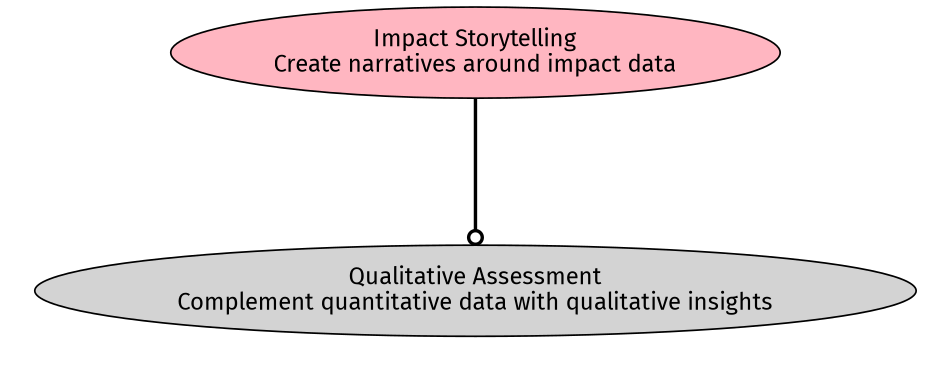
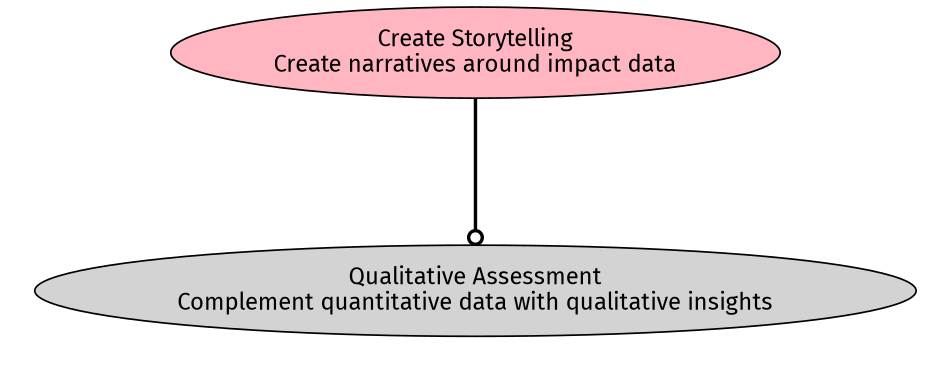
(475, 53) -> (475, 53)
